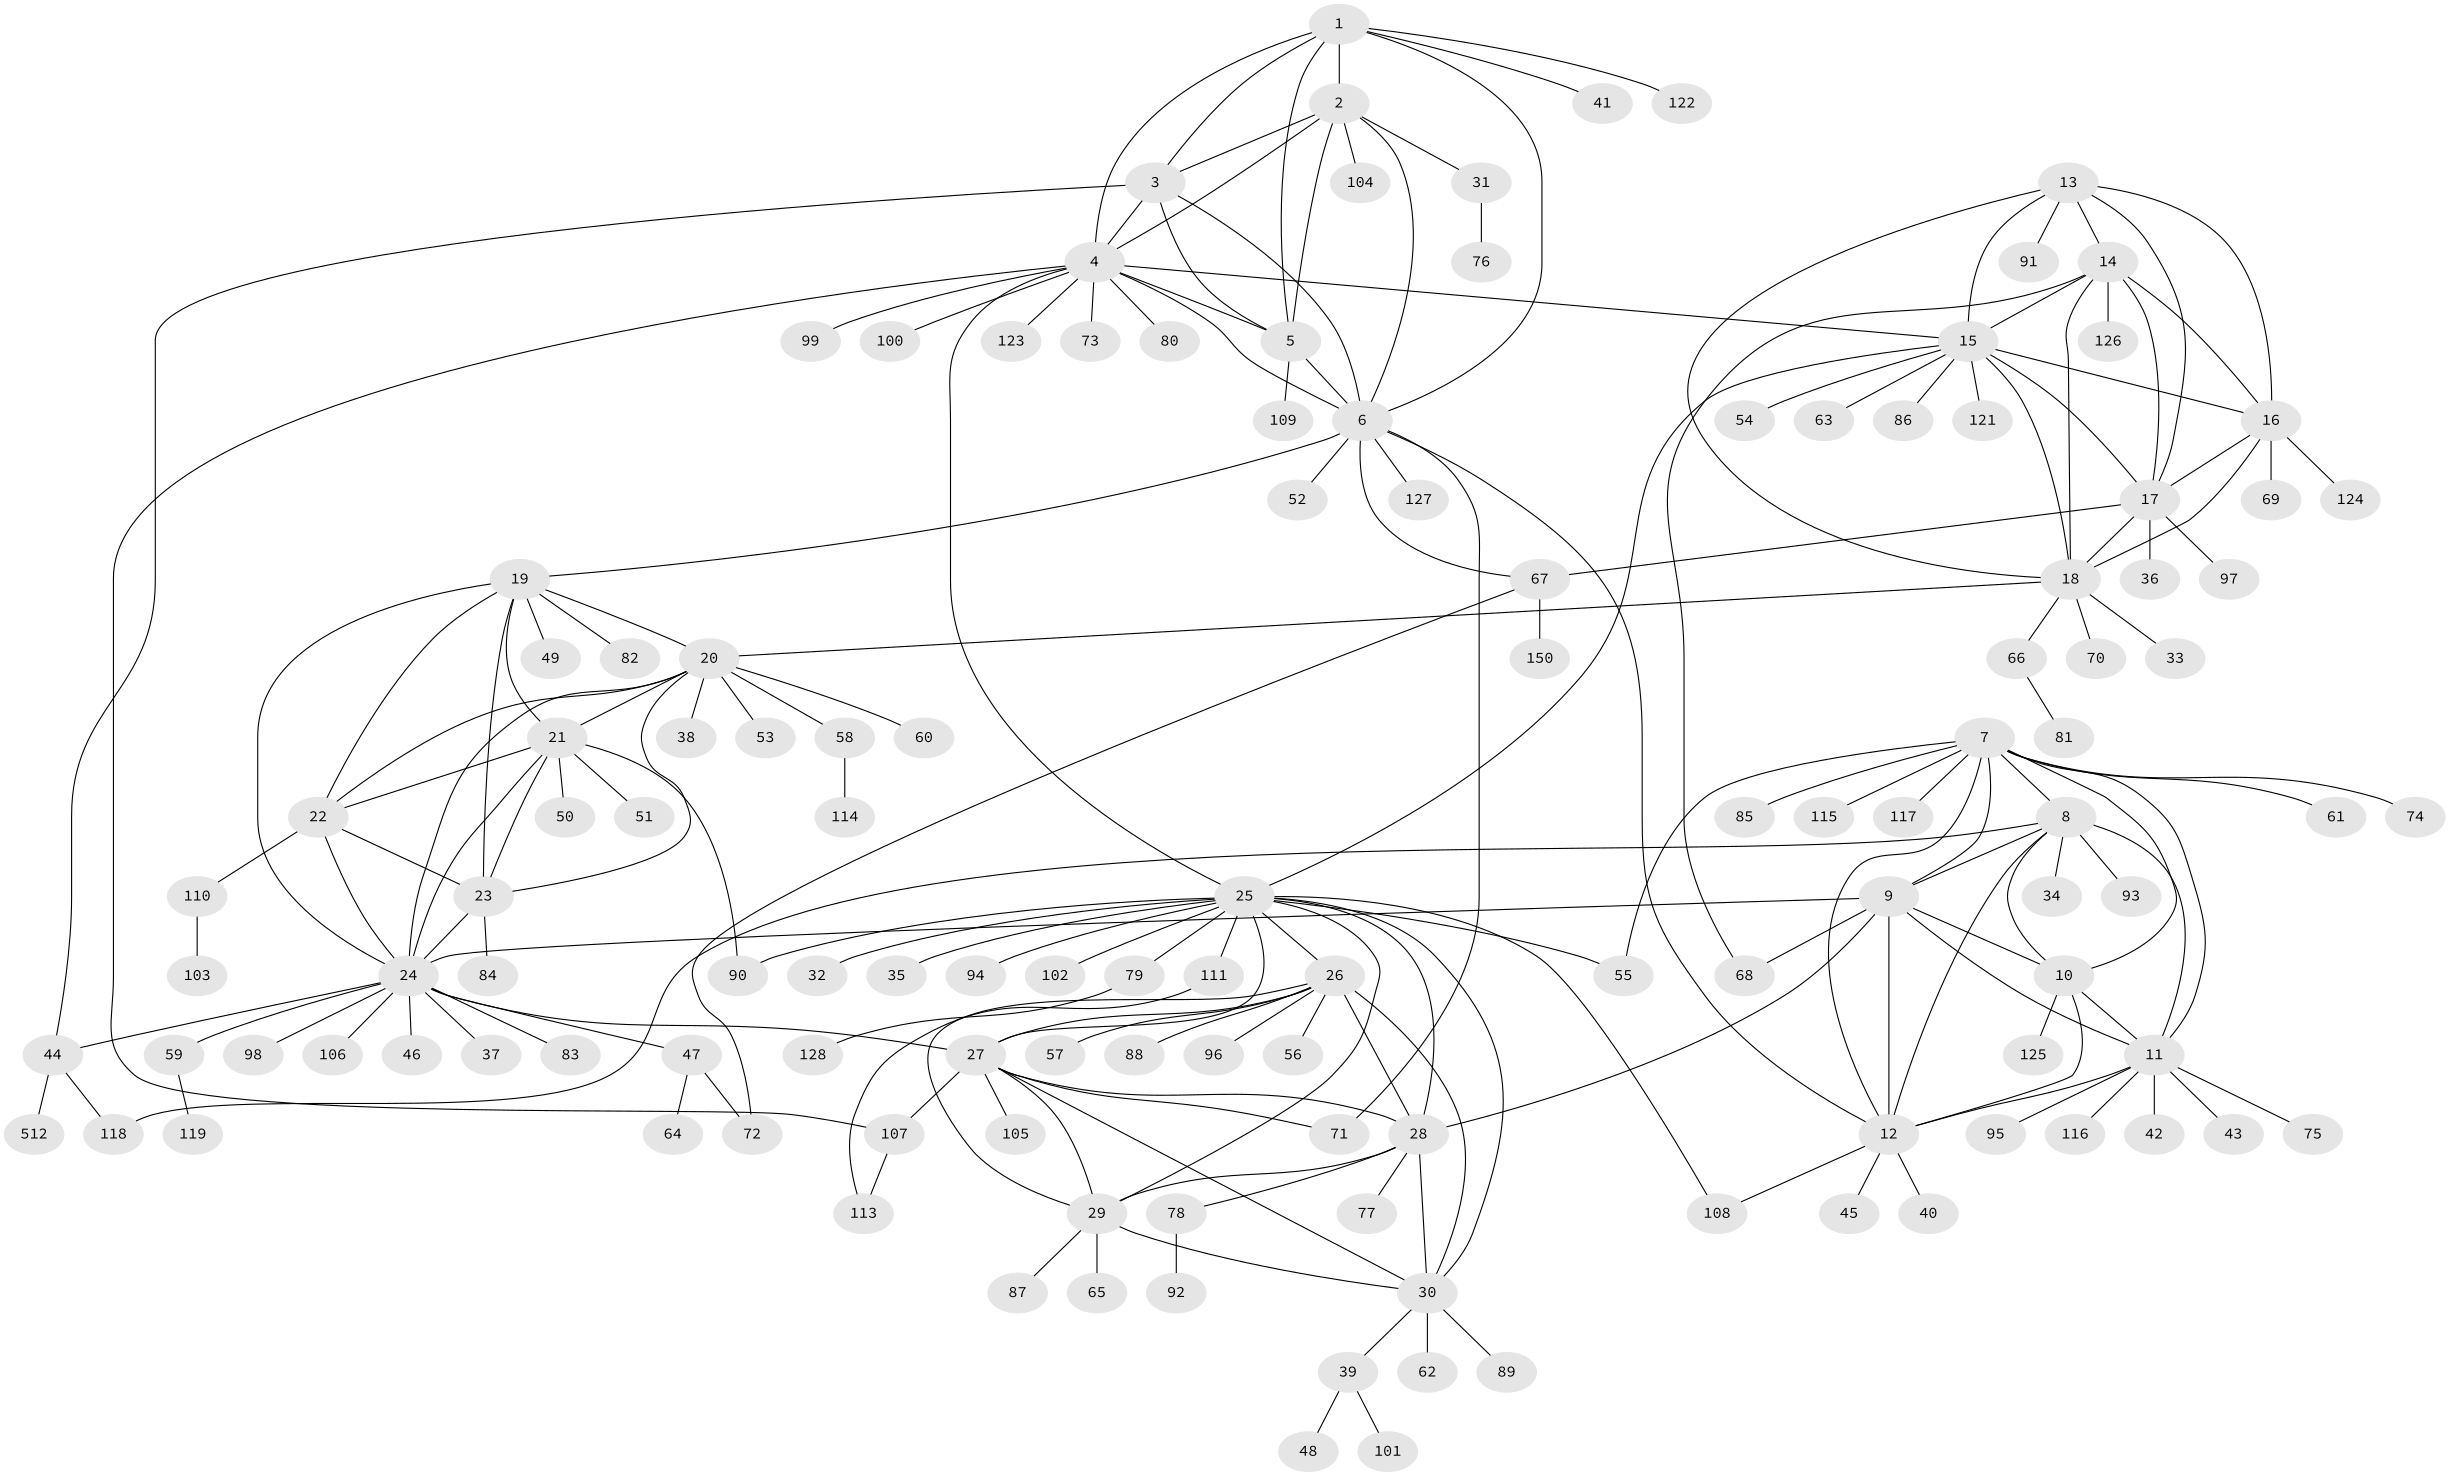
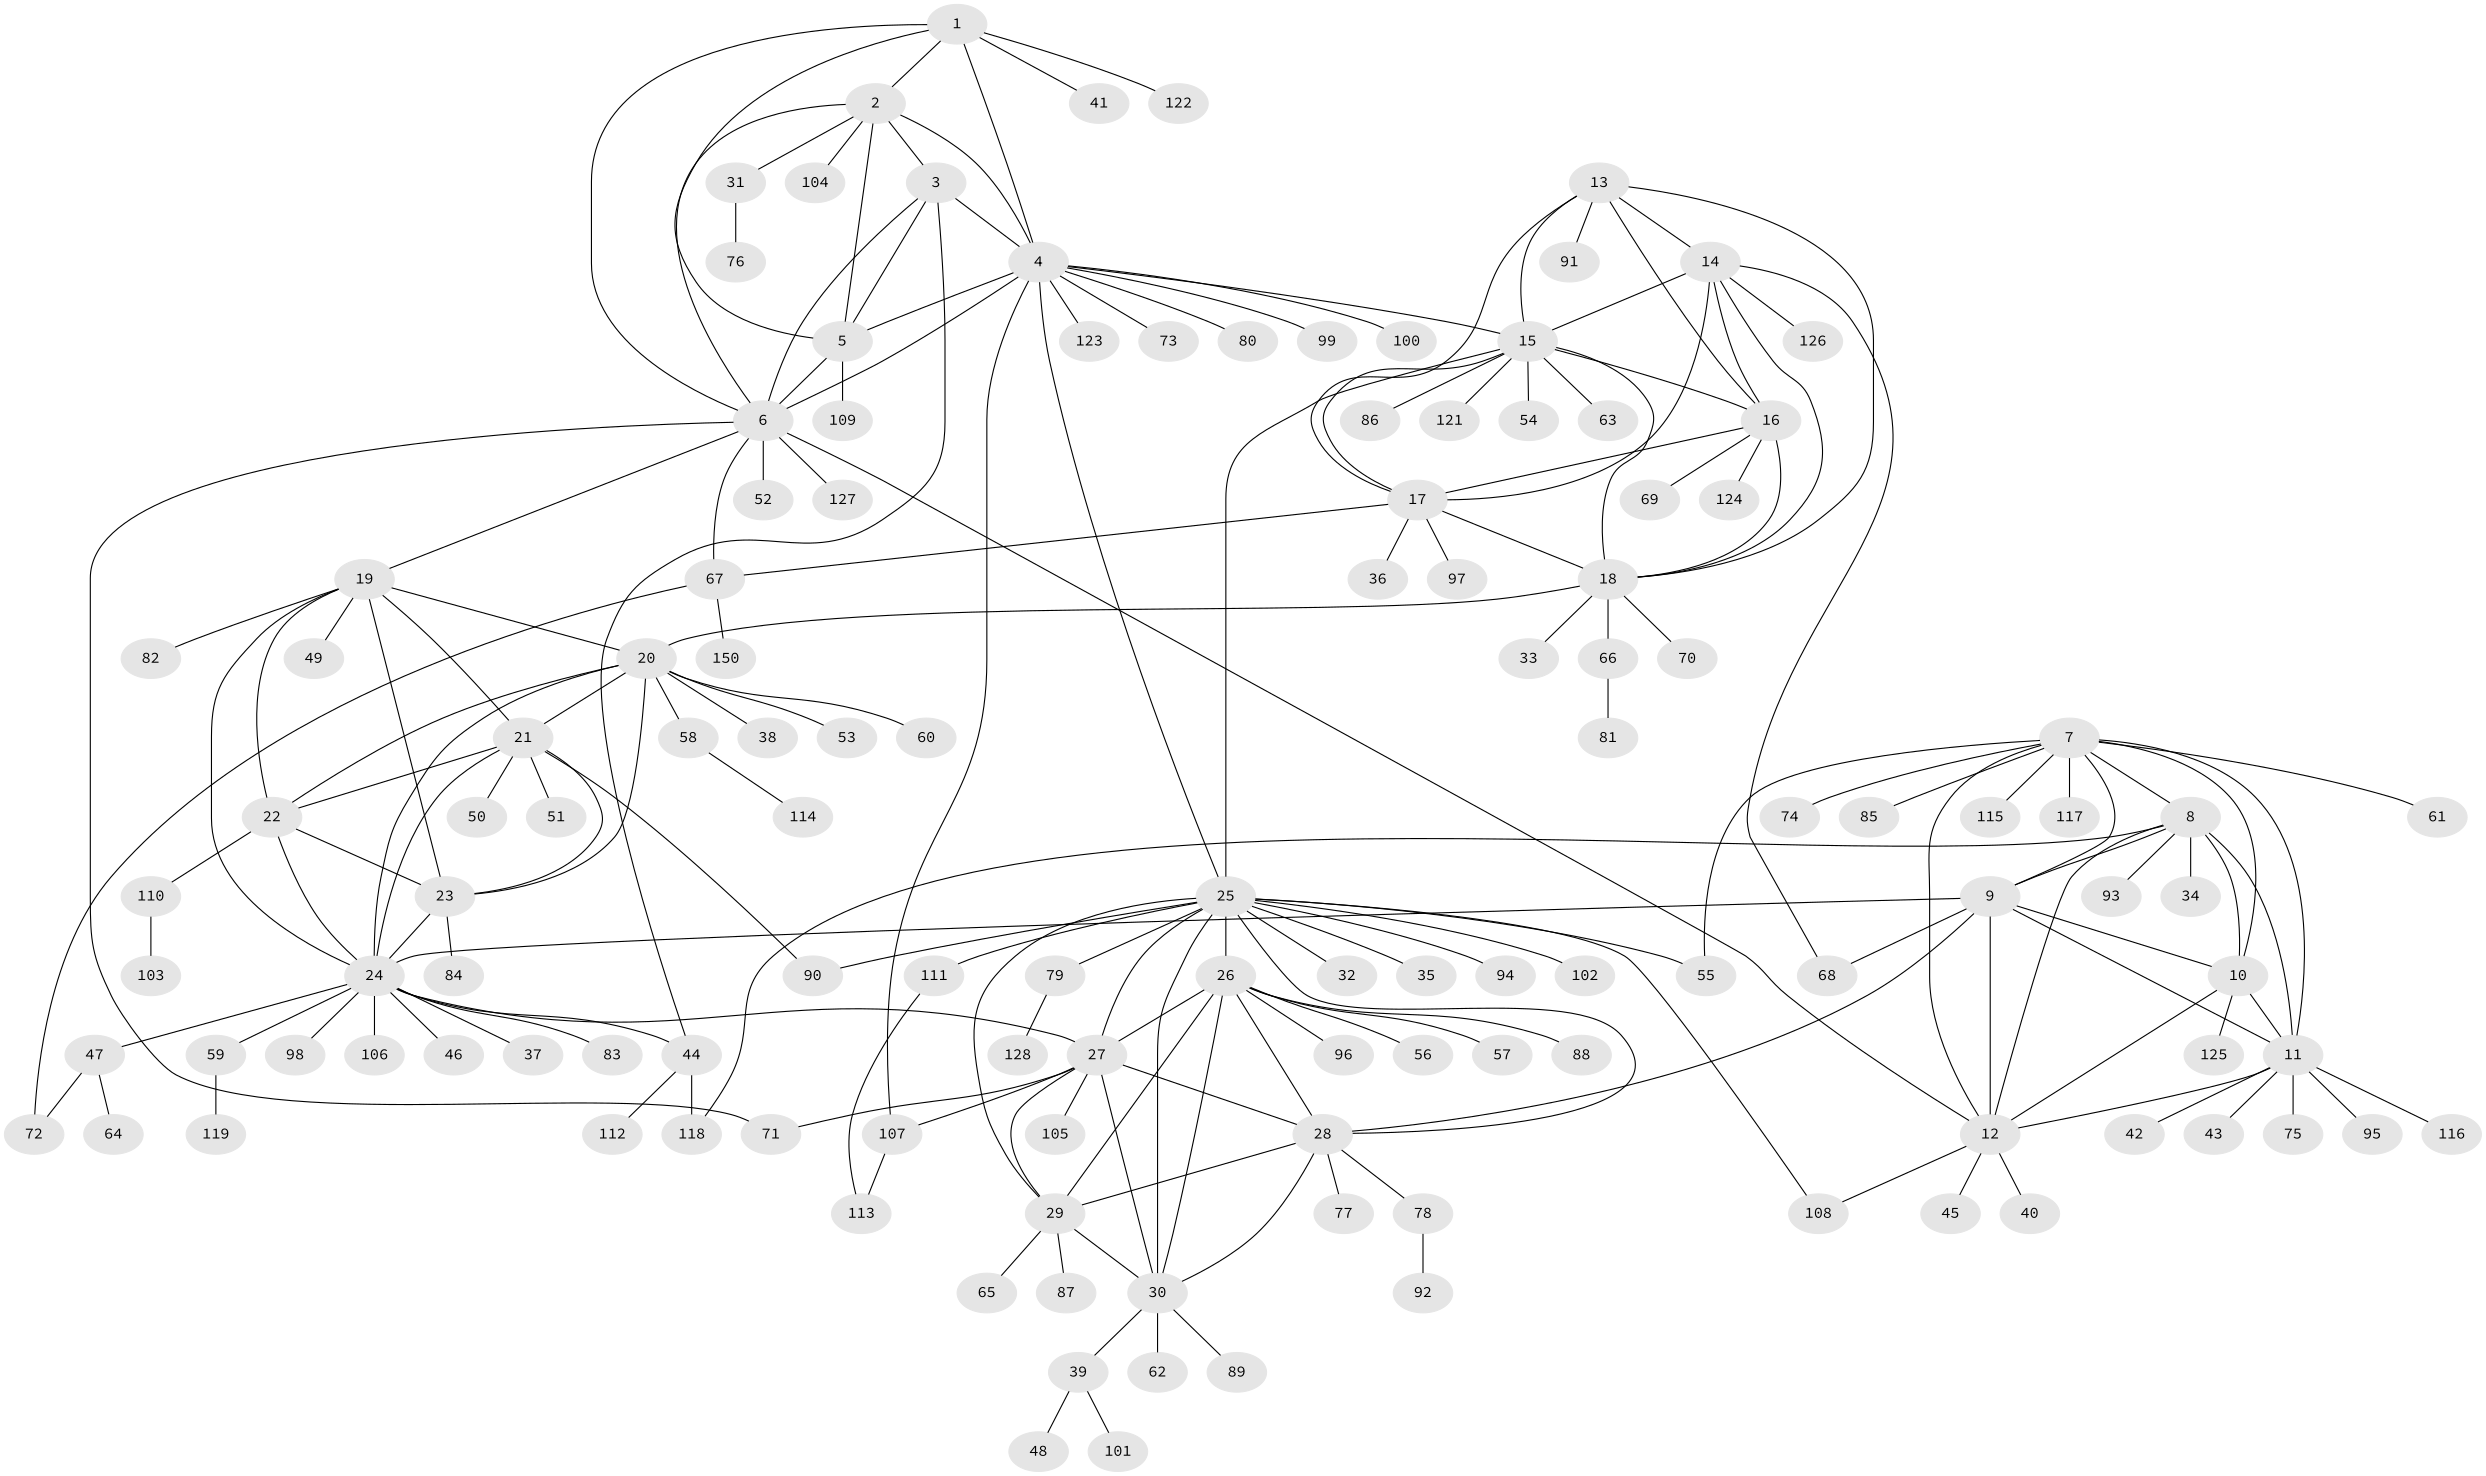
(1234, 91) -> none
(34, 1134) -> (612, 1134)
